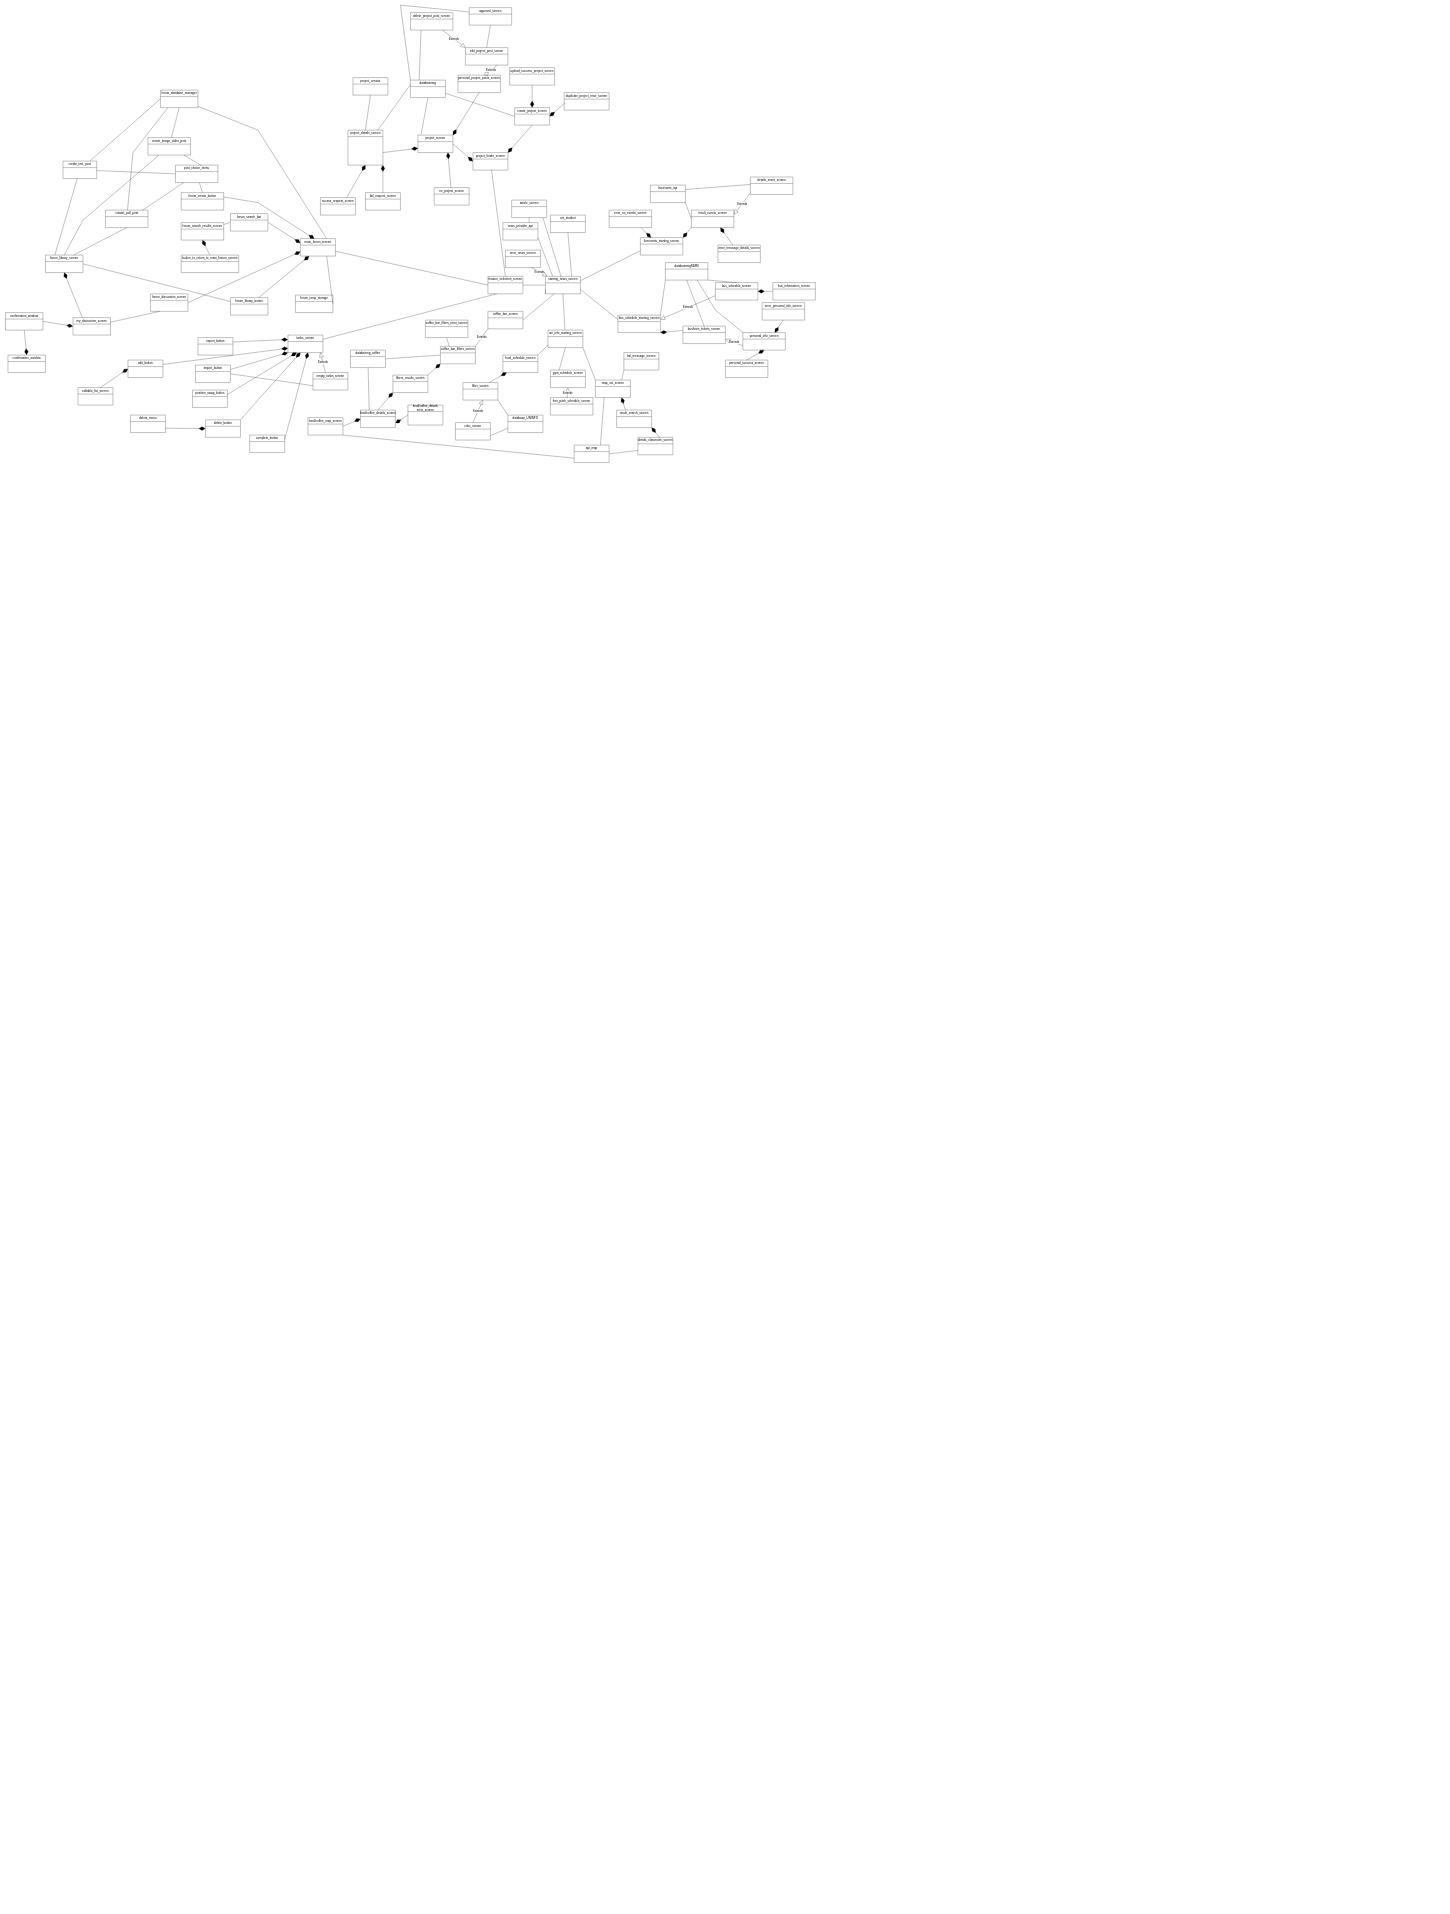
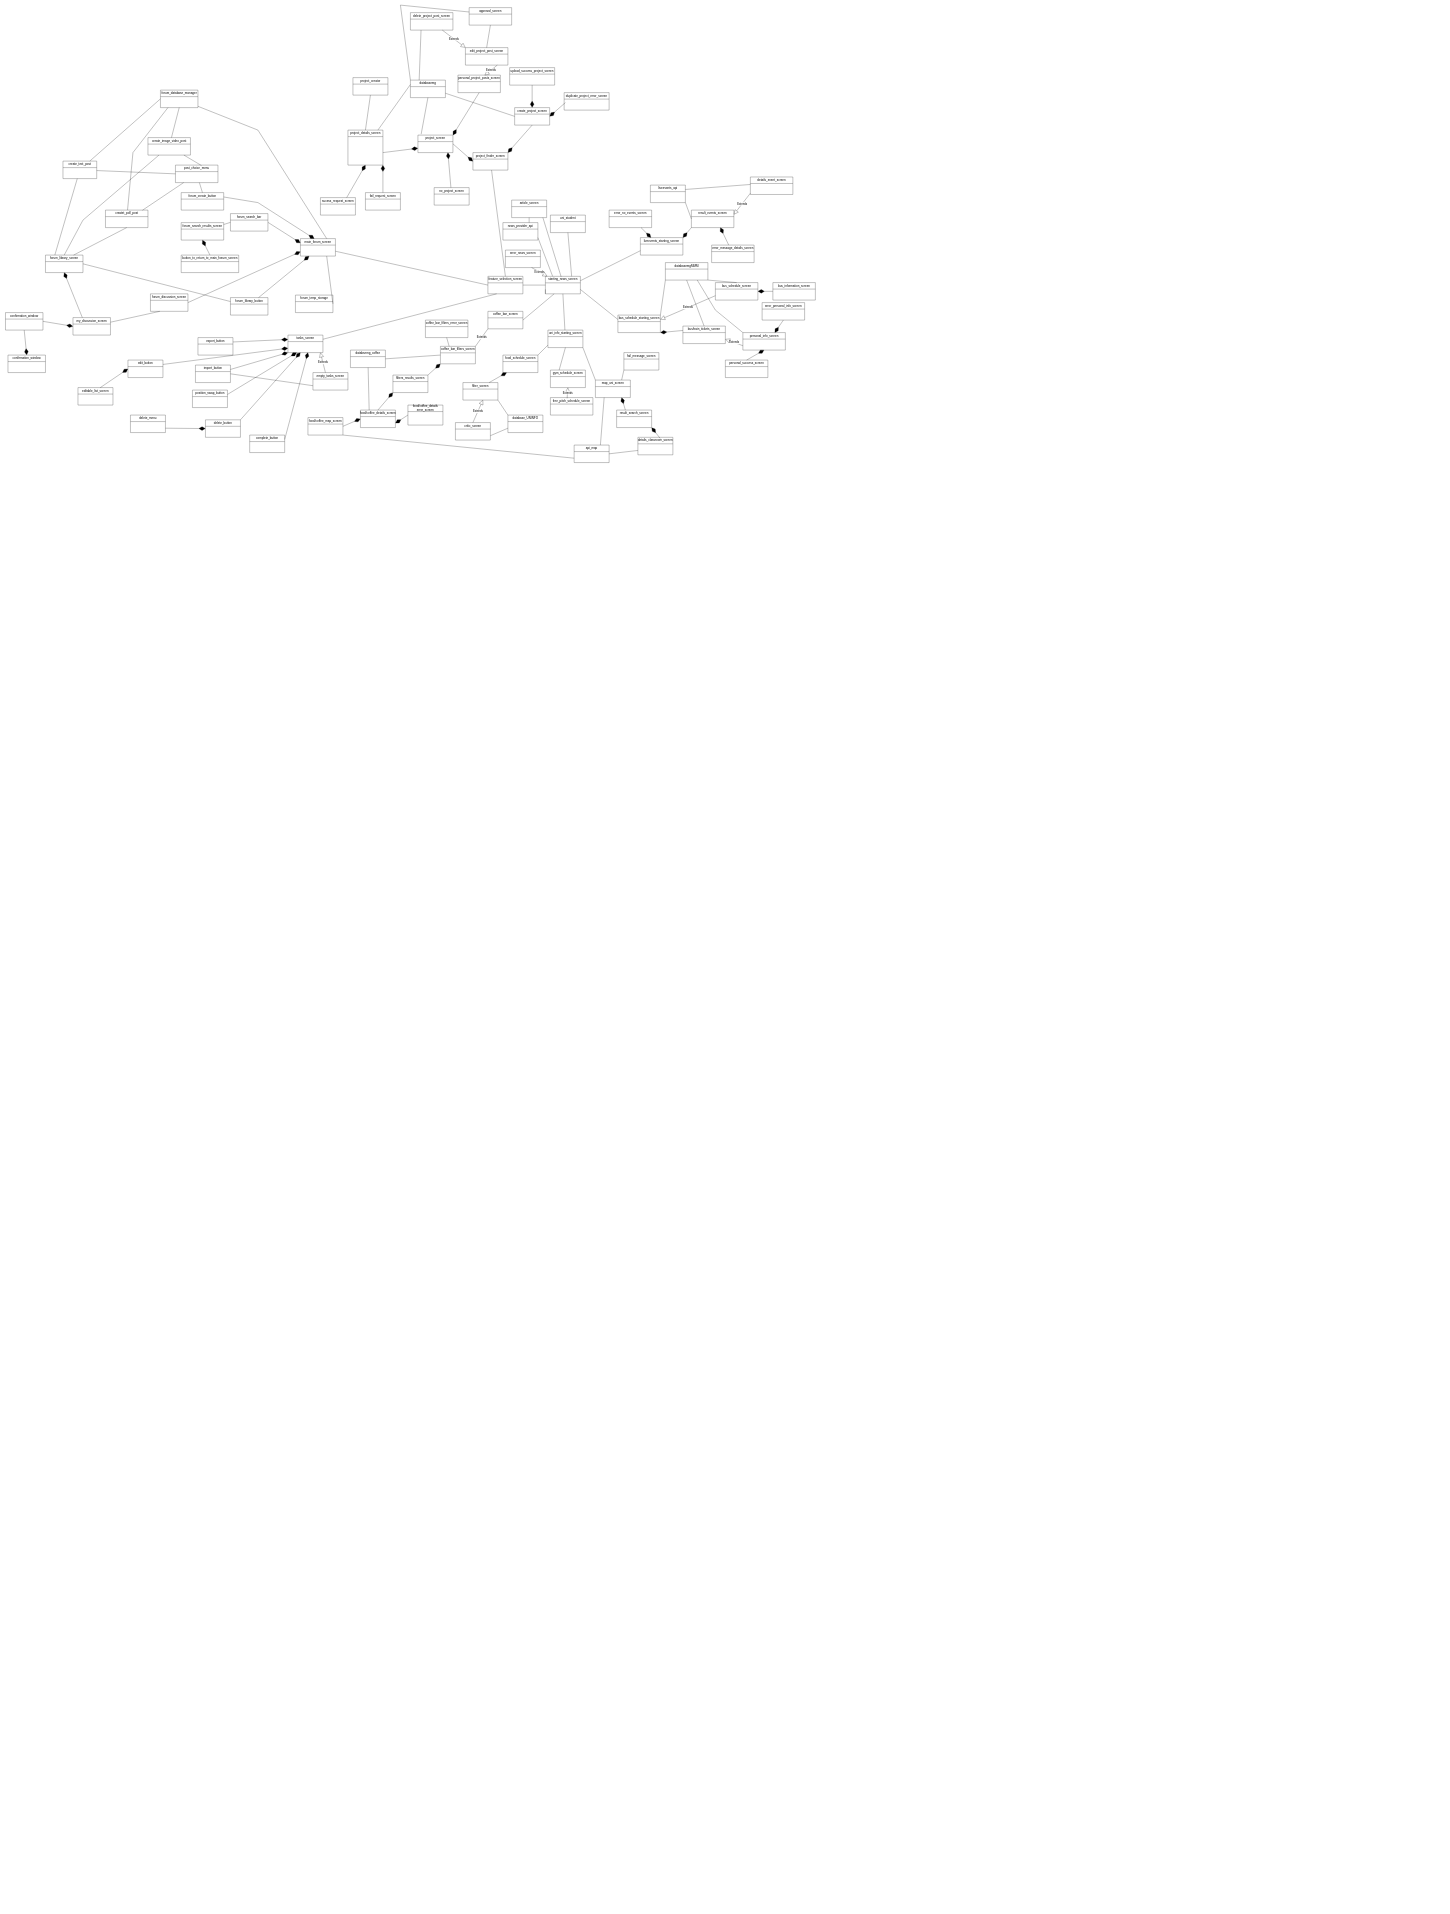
(489, 71) -> (490, 71)
(739, 254) -> (733, 254)
